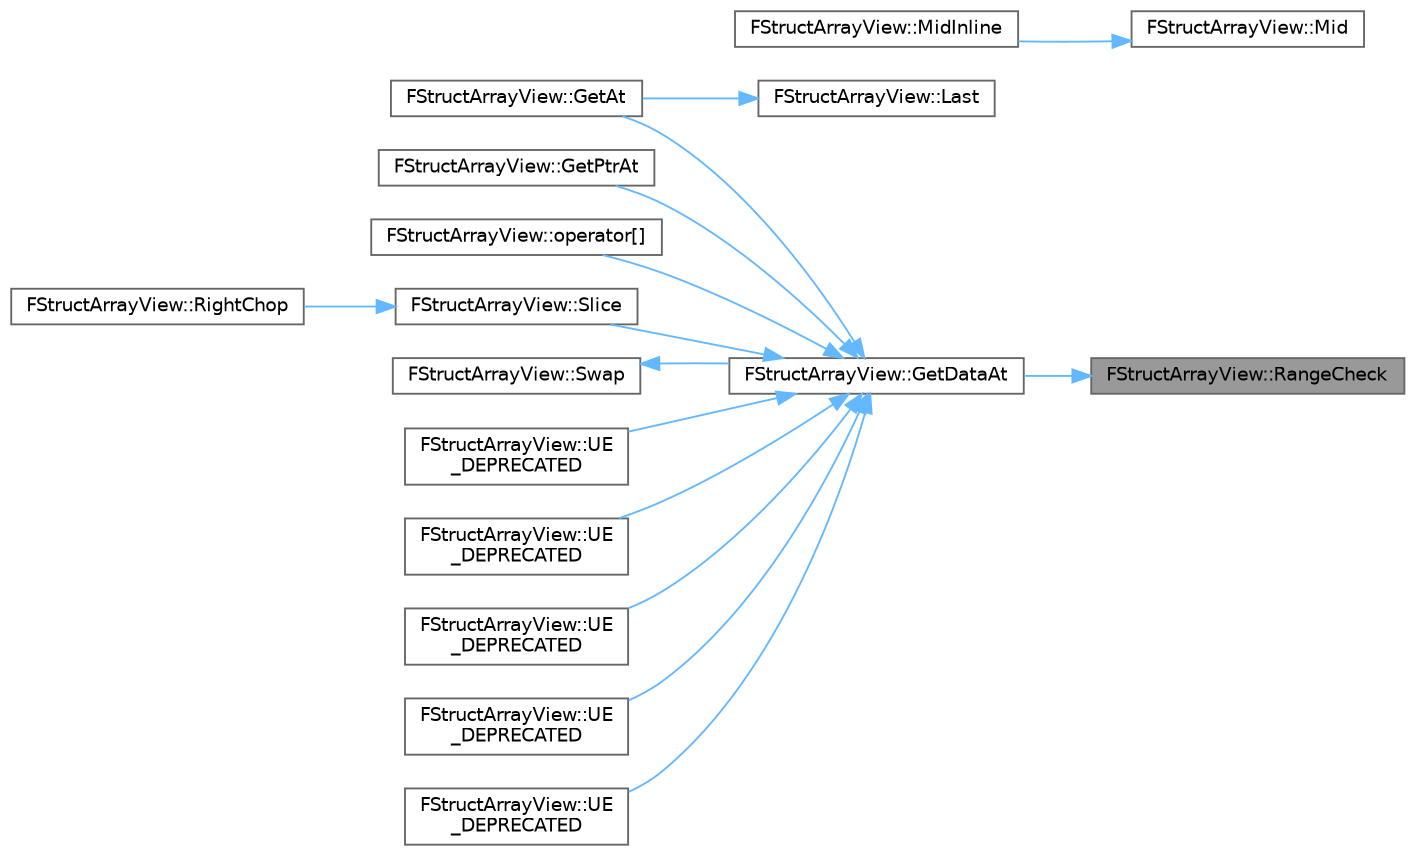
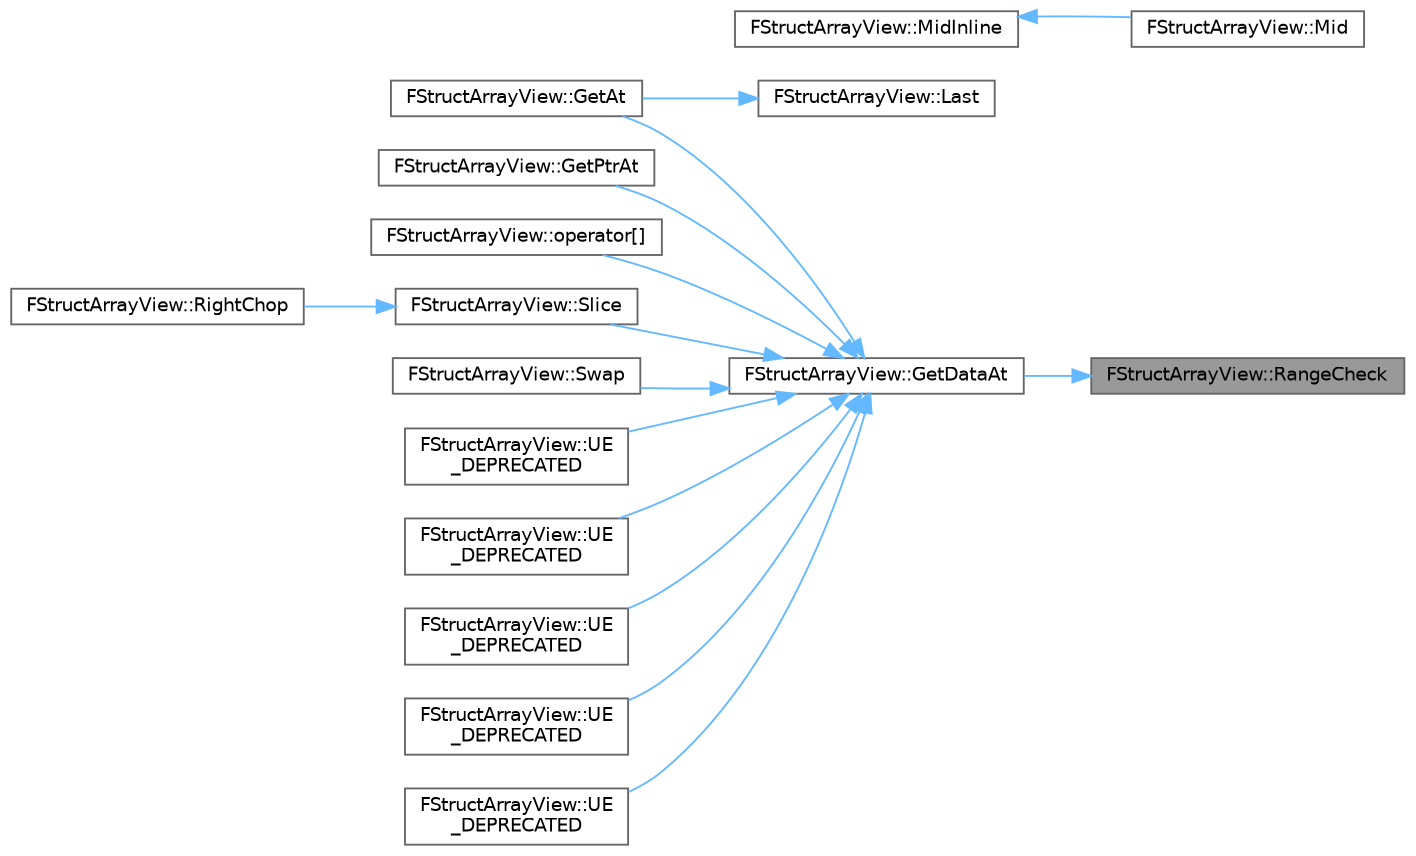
(1065, 42) -> (1084, 16)
(694, 363) -> (676, 389)
